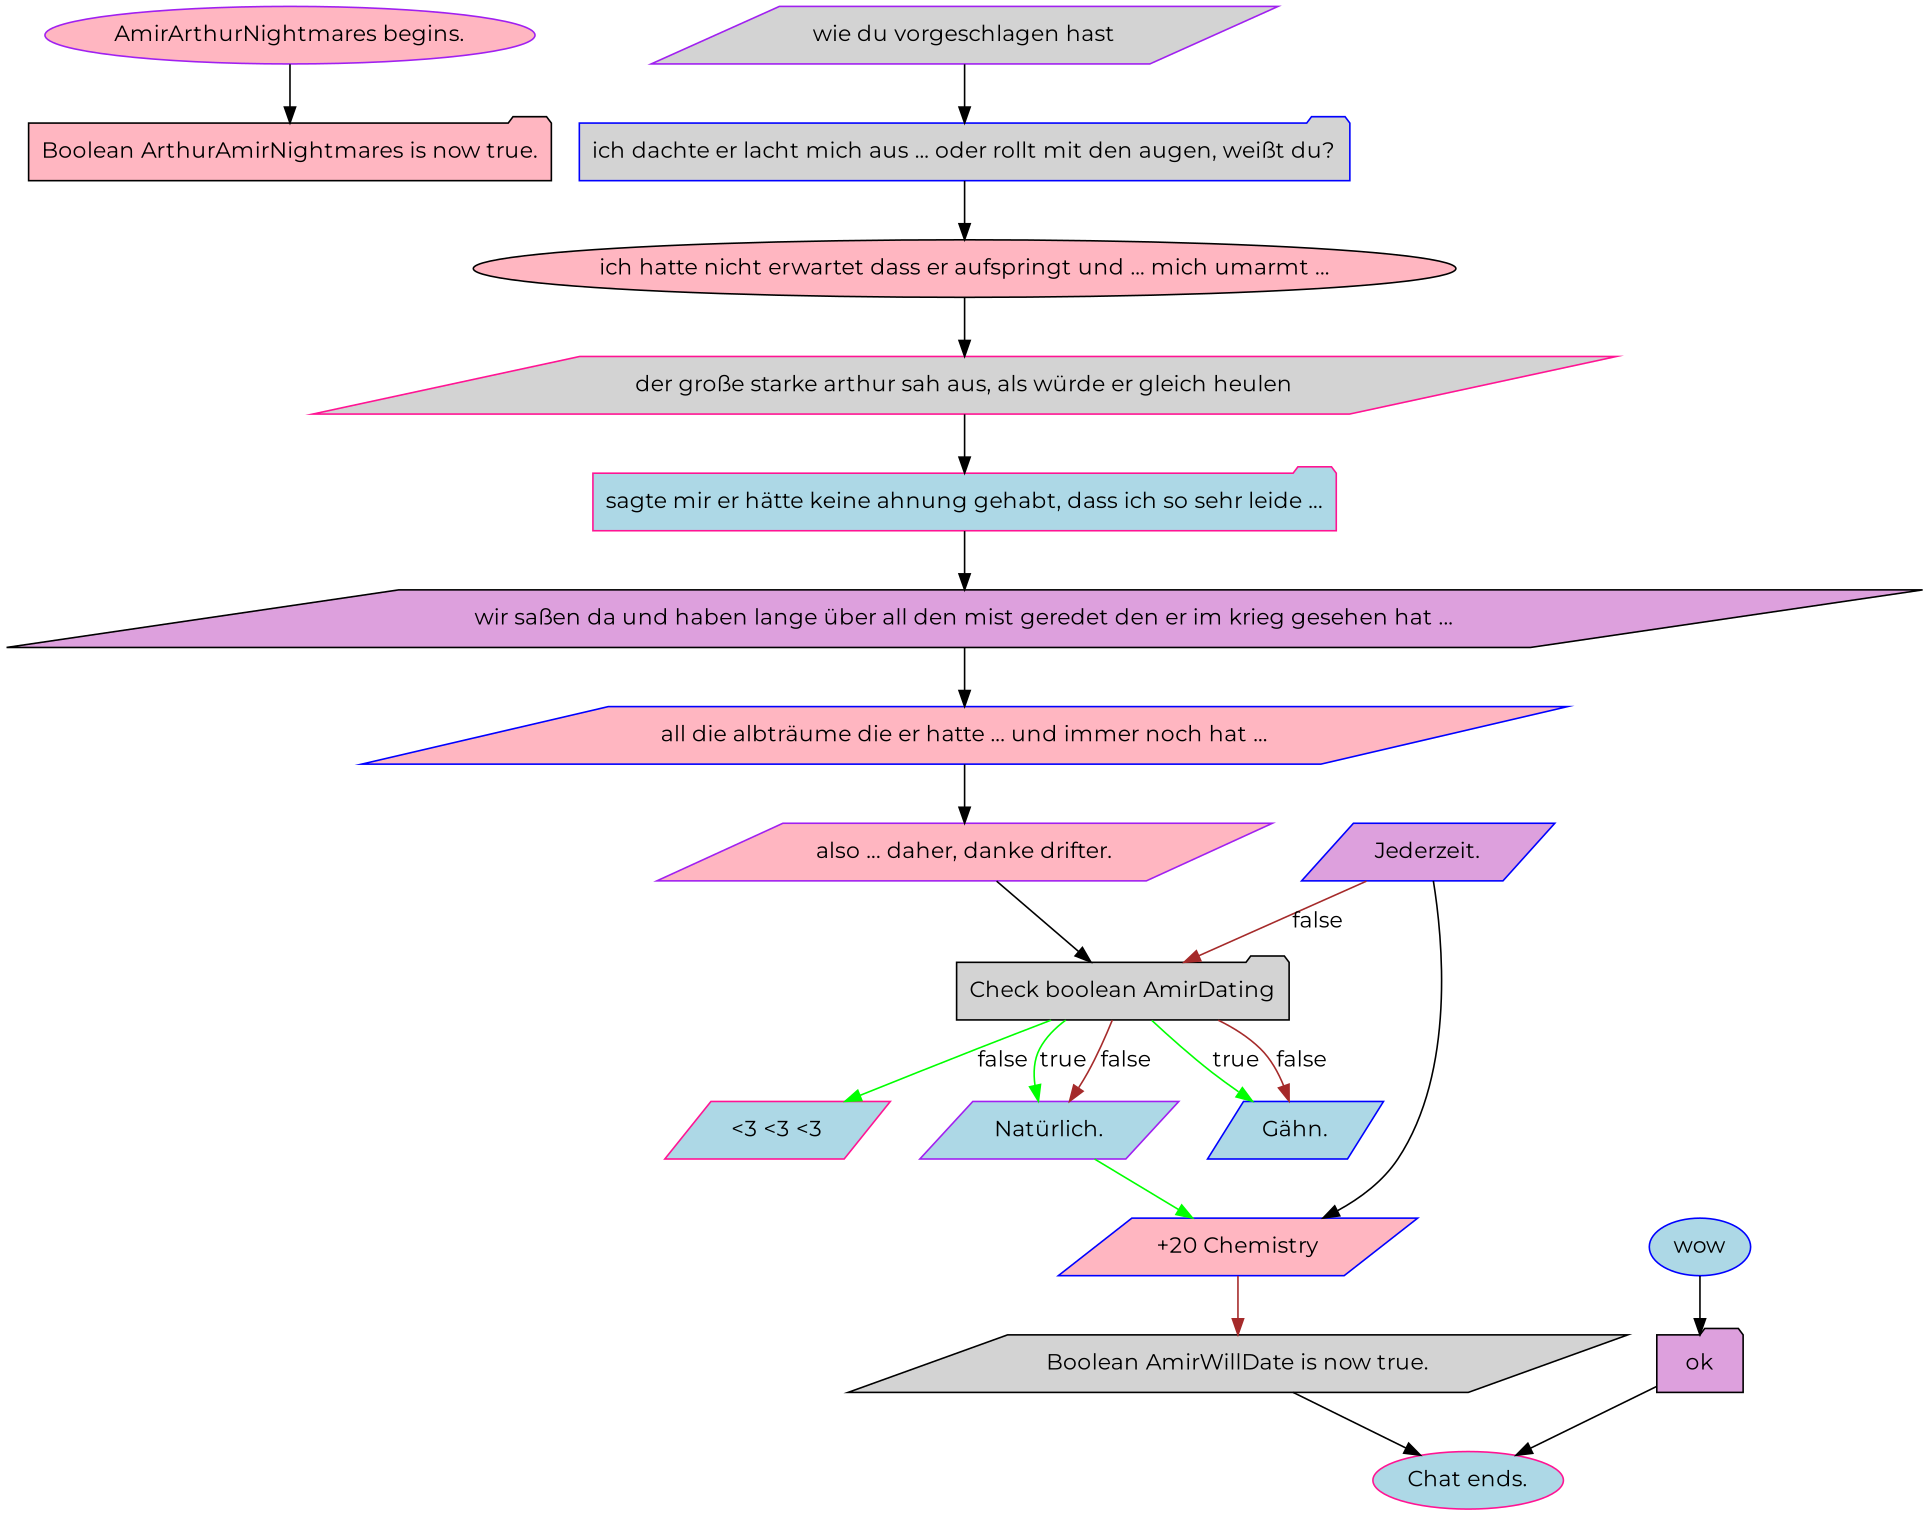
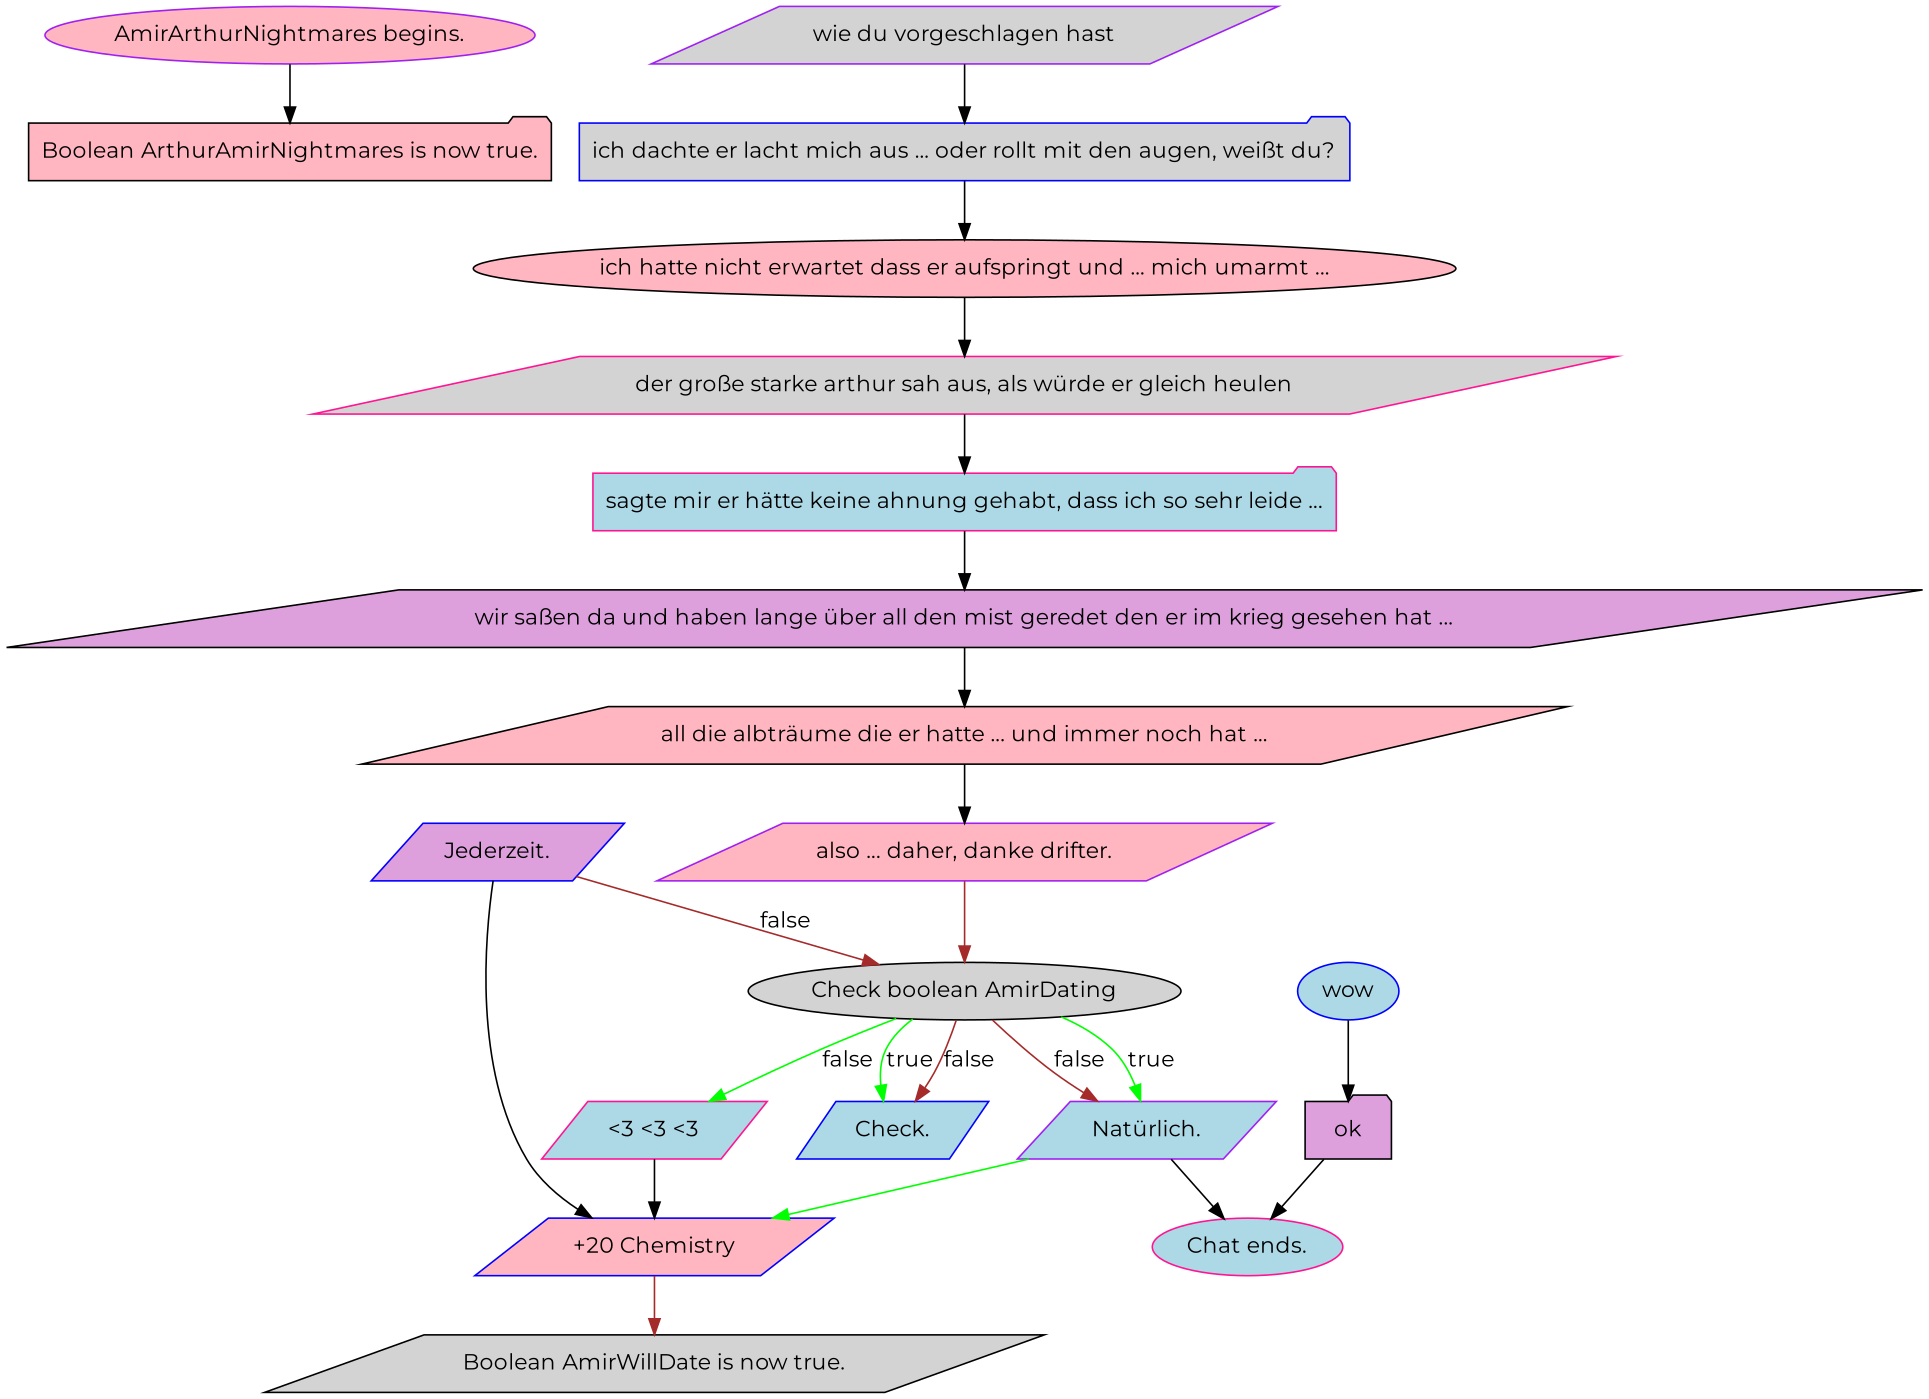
(965, 735) -> (965, 735)
(1038, 916) -> (965, 914)
(1123, 991) -> (965, 991)
(1296, 1130) -> (893, 1130)
none -> (654, 1181)
(1350, 1420) -> (1192, 1183)
